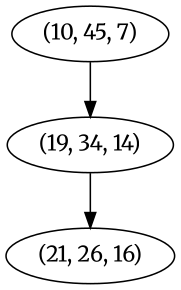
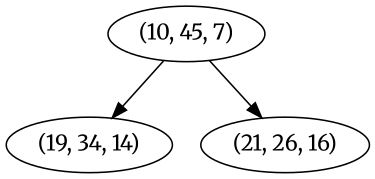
(90, 193) -> (230, 83)
